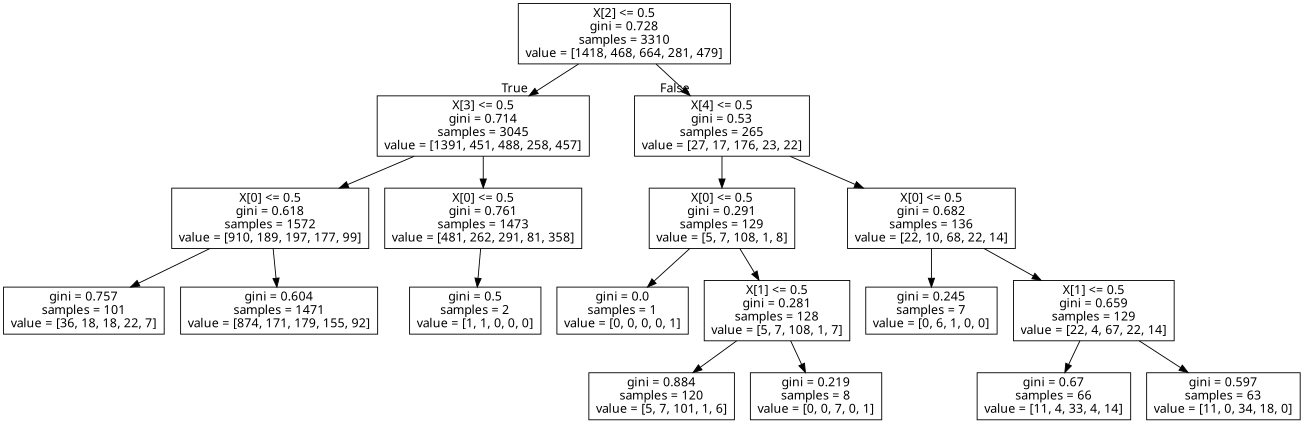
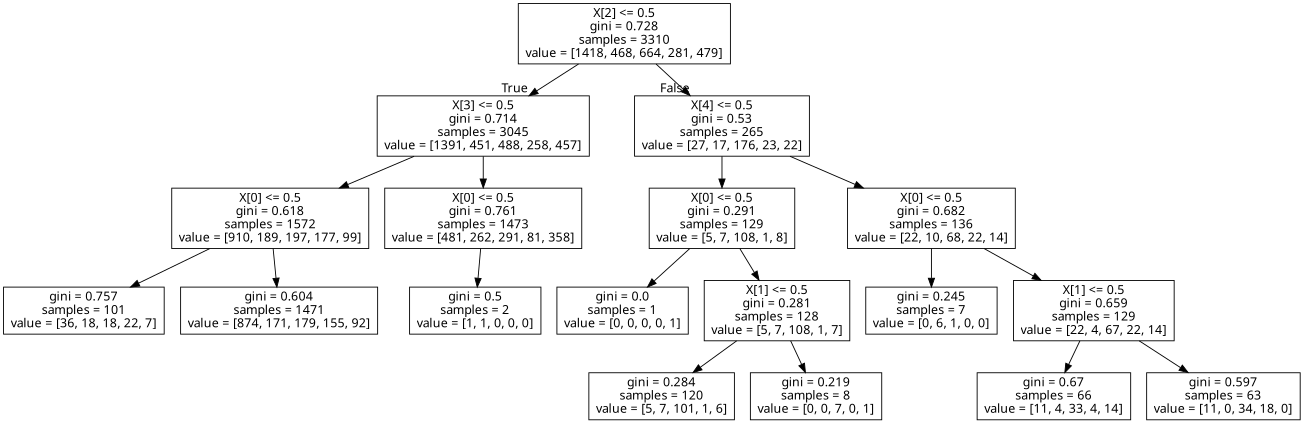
(662, 396) -> (662, 396)
